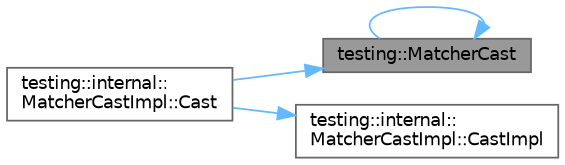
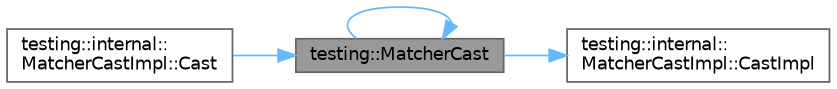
(255, 111) -> (526, 55)
